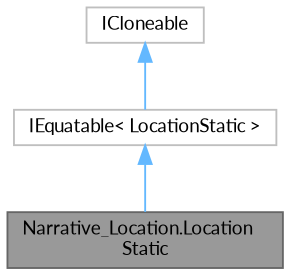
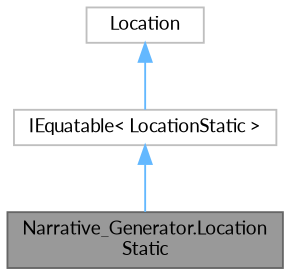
(145, 25) -> (145, 25)
(145, 240) -> (145, 240)
